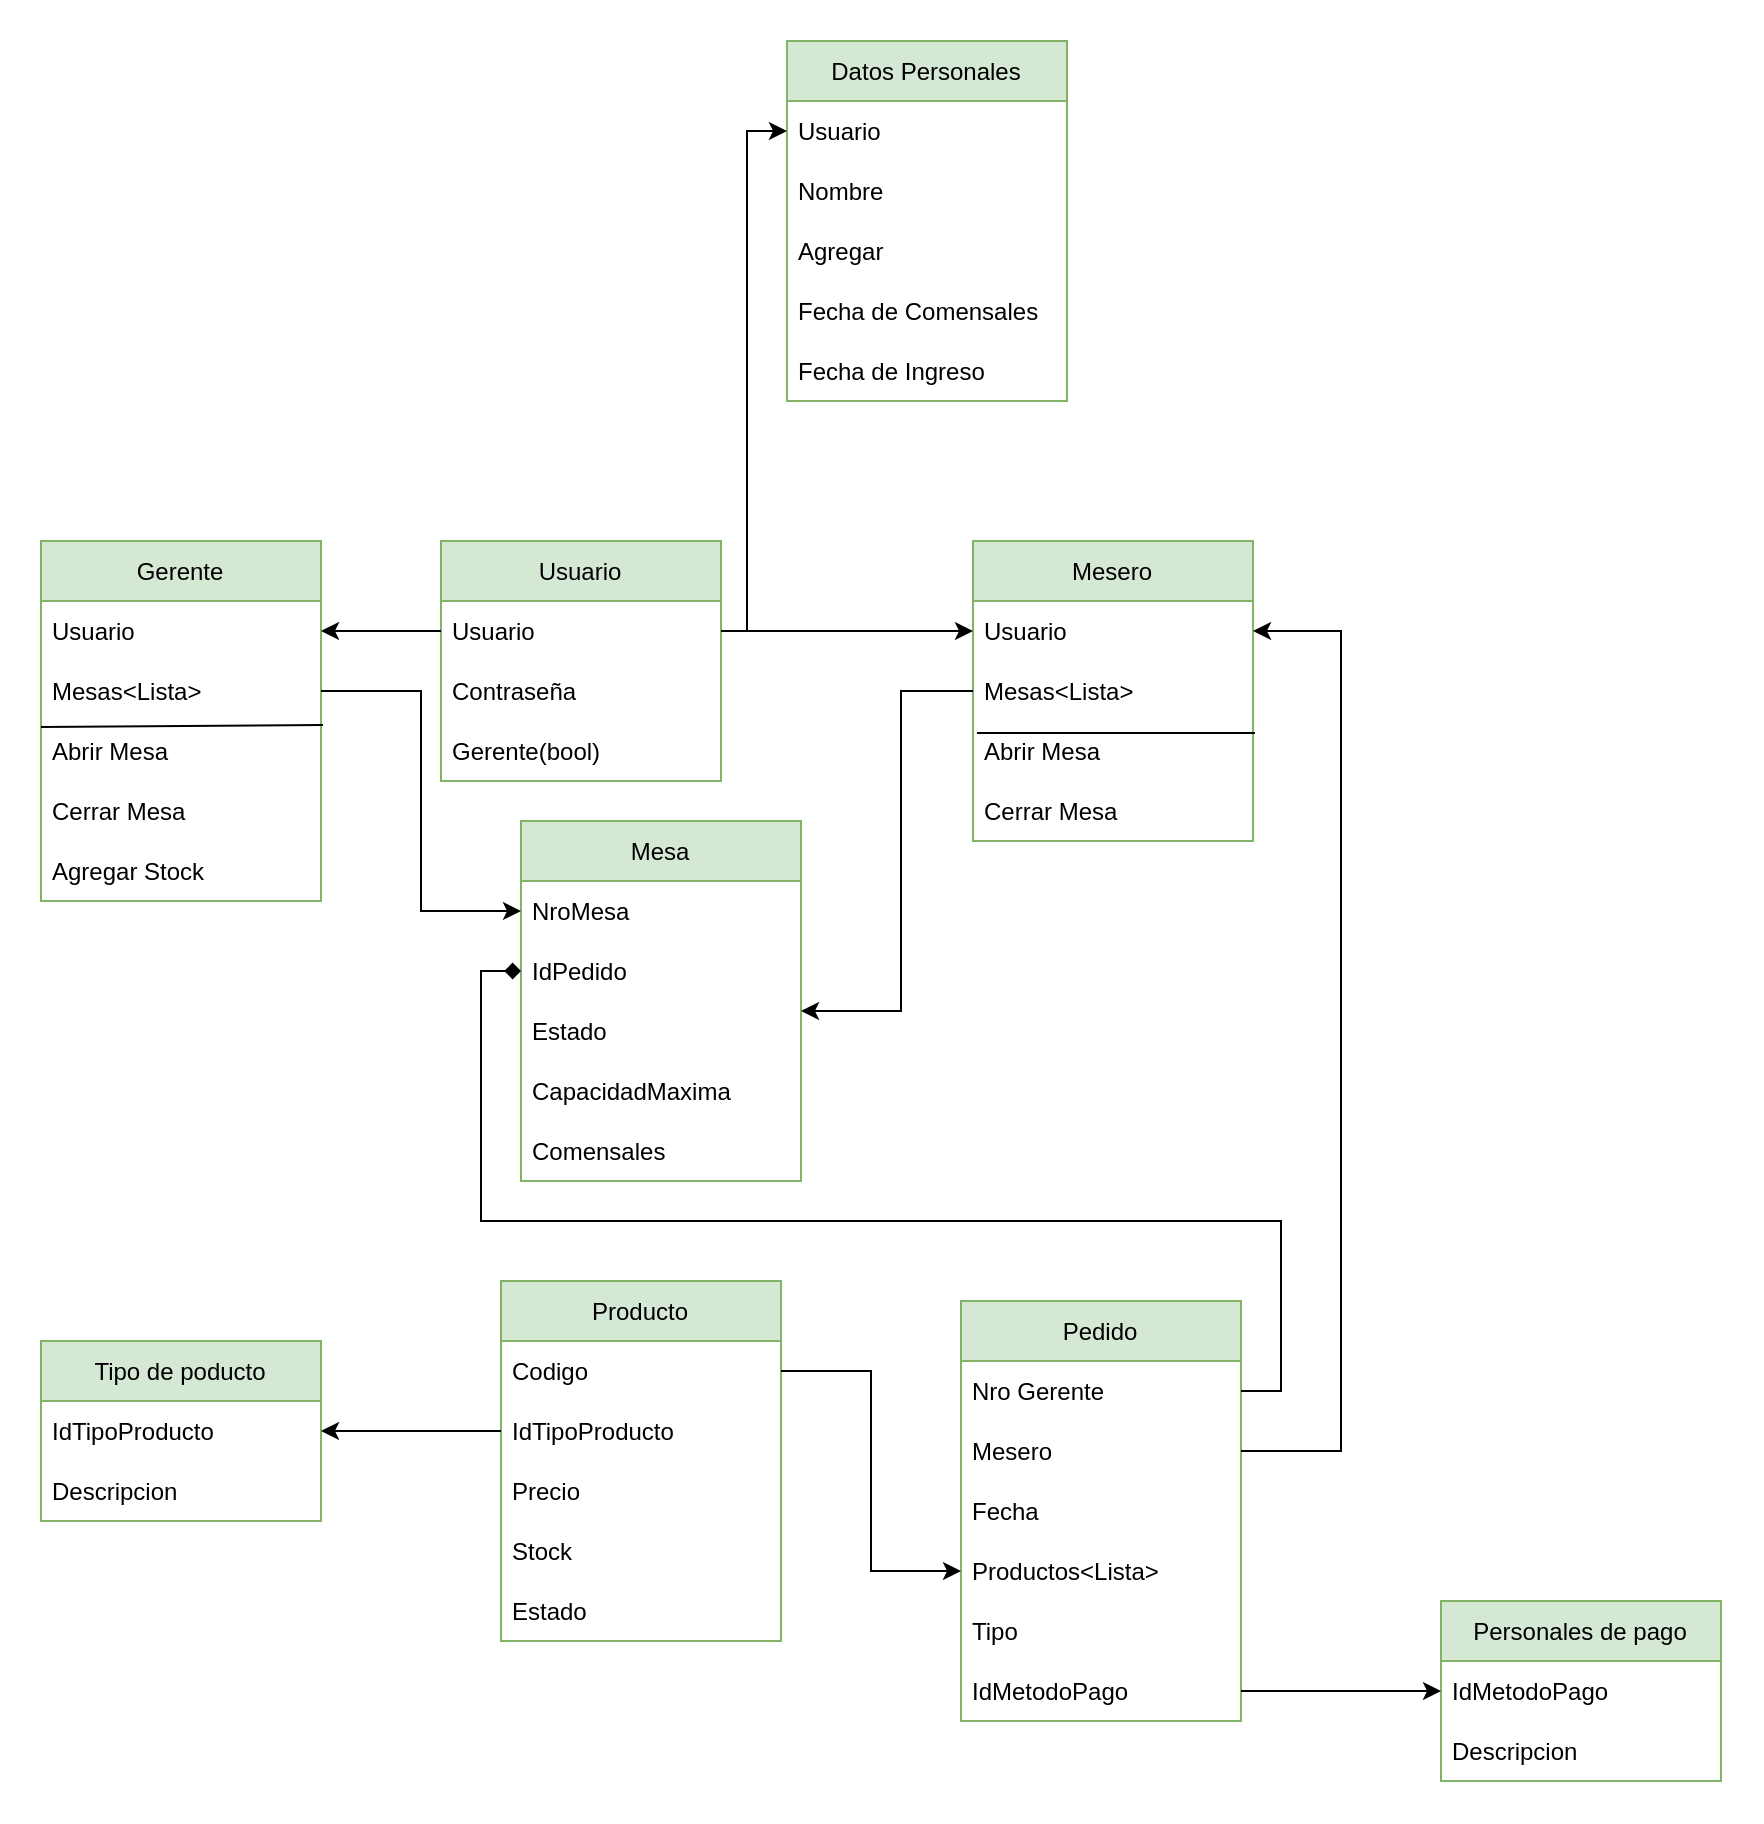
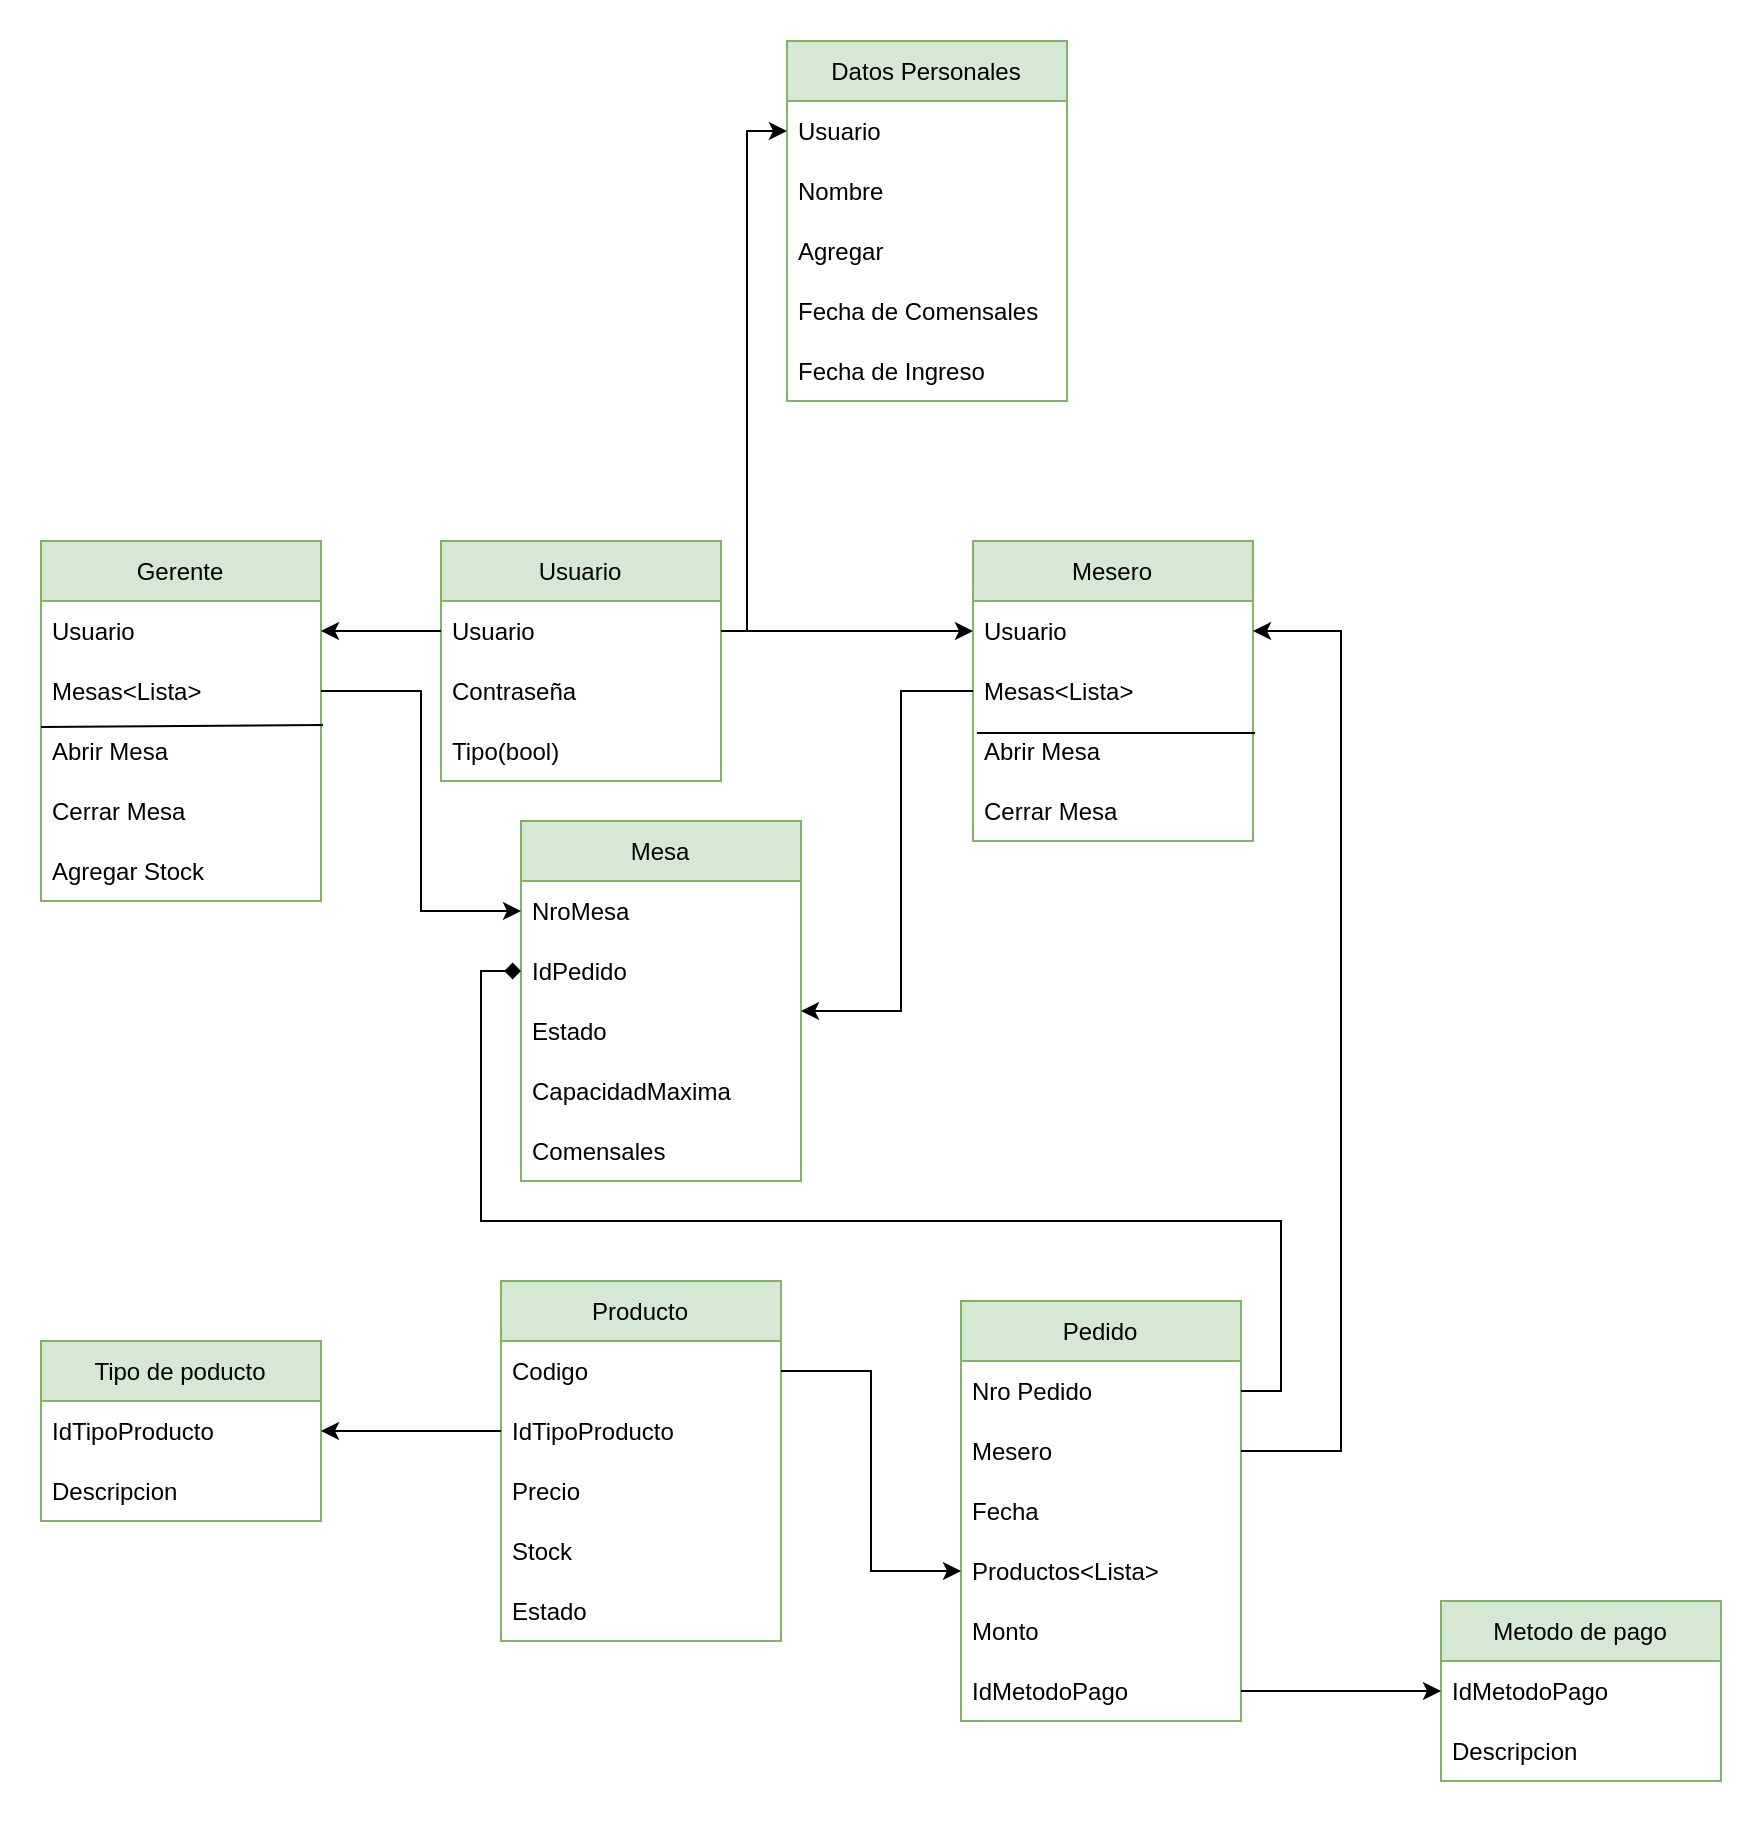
(536, 752) -> (513, 752)
(1043, 1392) -> (1033, 1392)
(996, 1632) -> (1006, 1632)
(1580, 1632) -> (1580, 1632)
